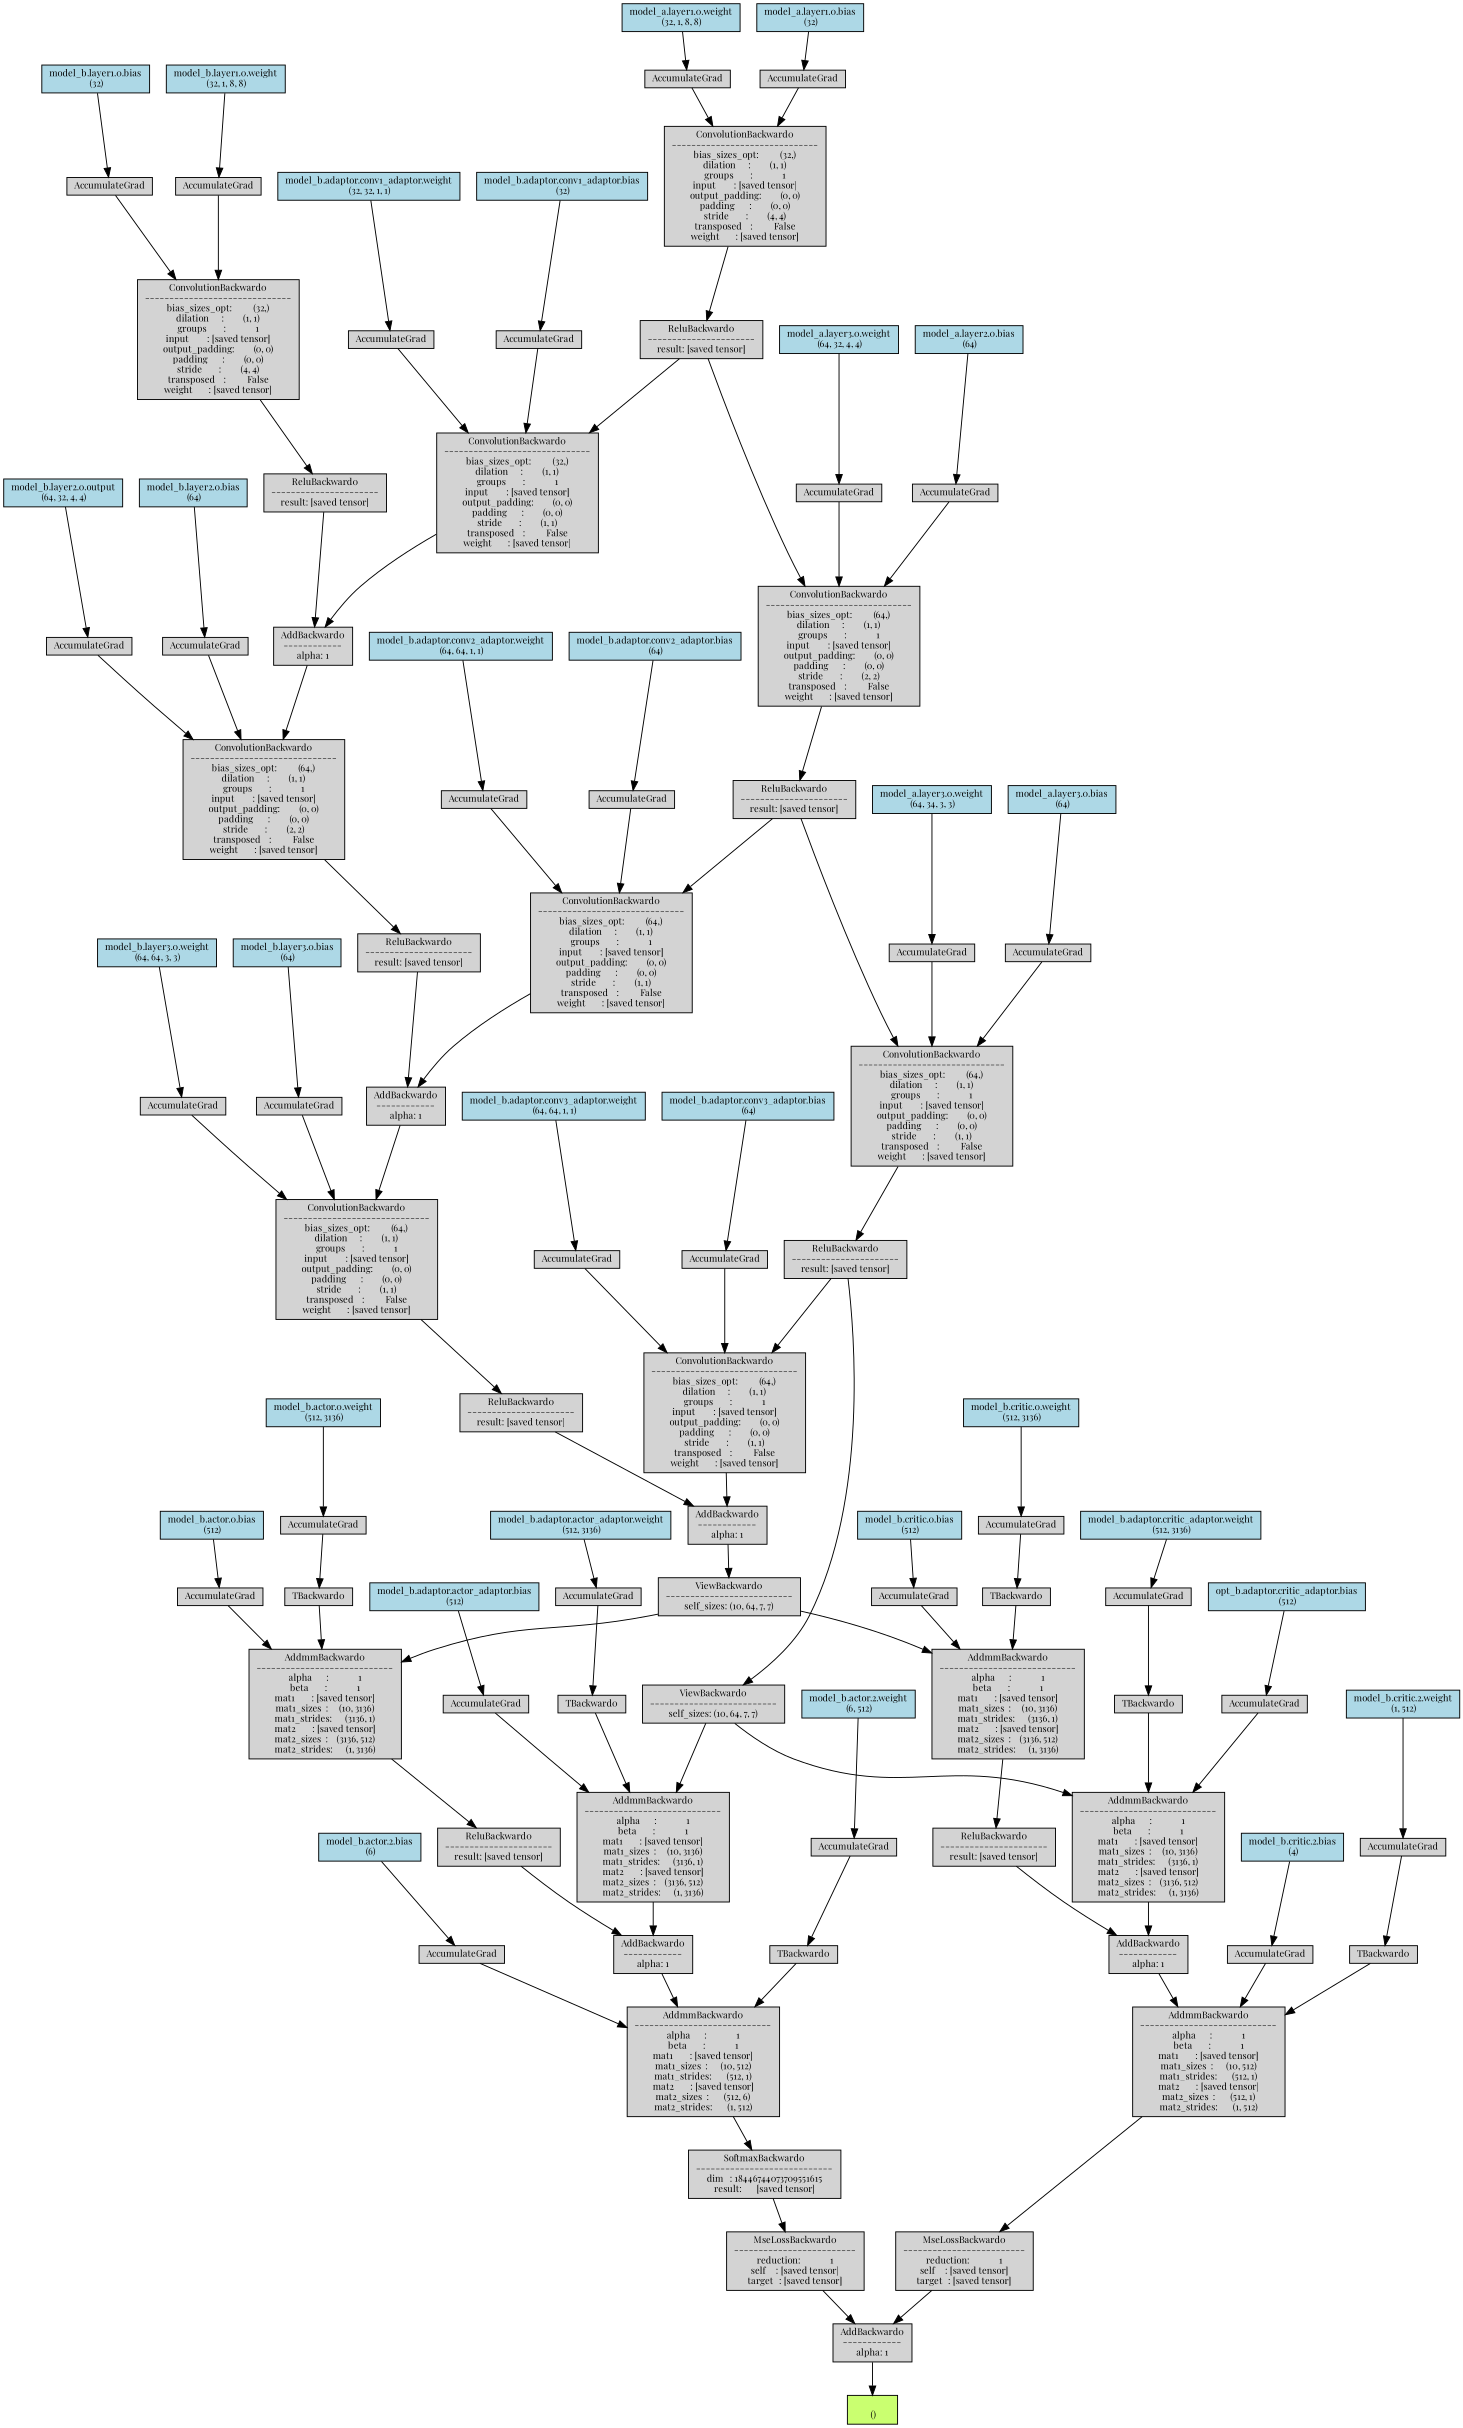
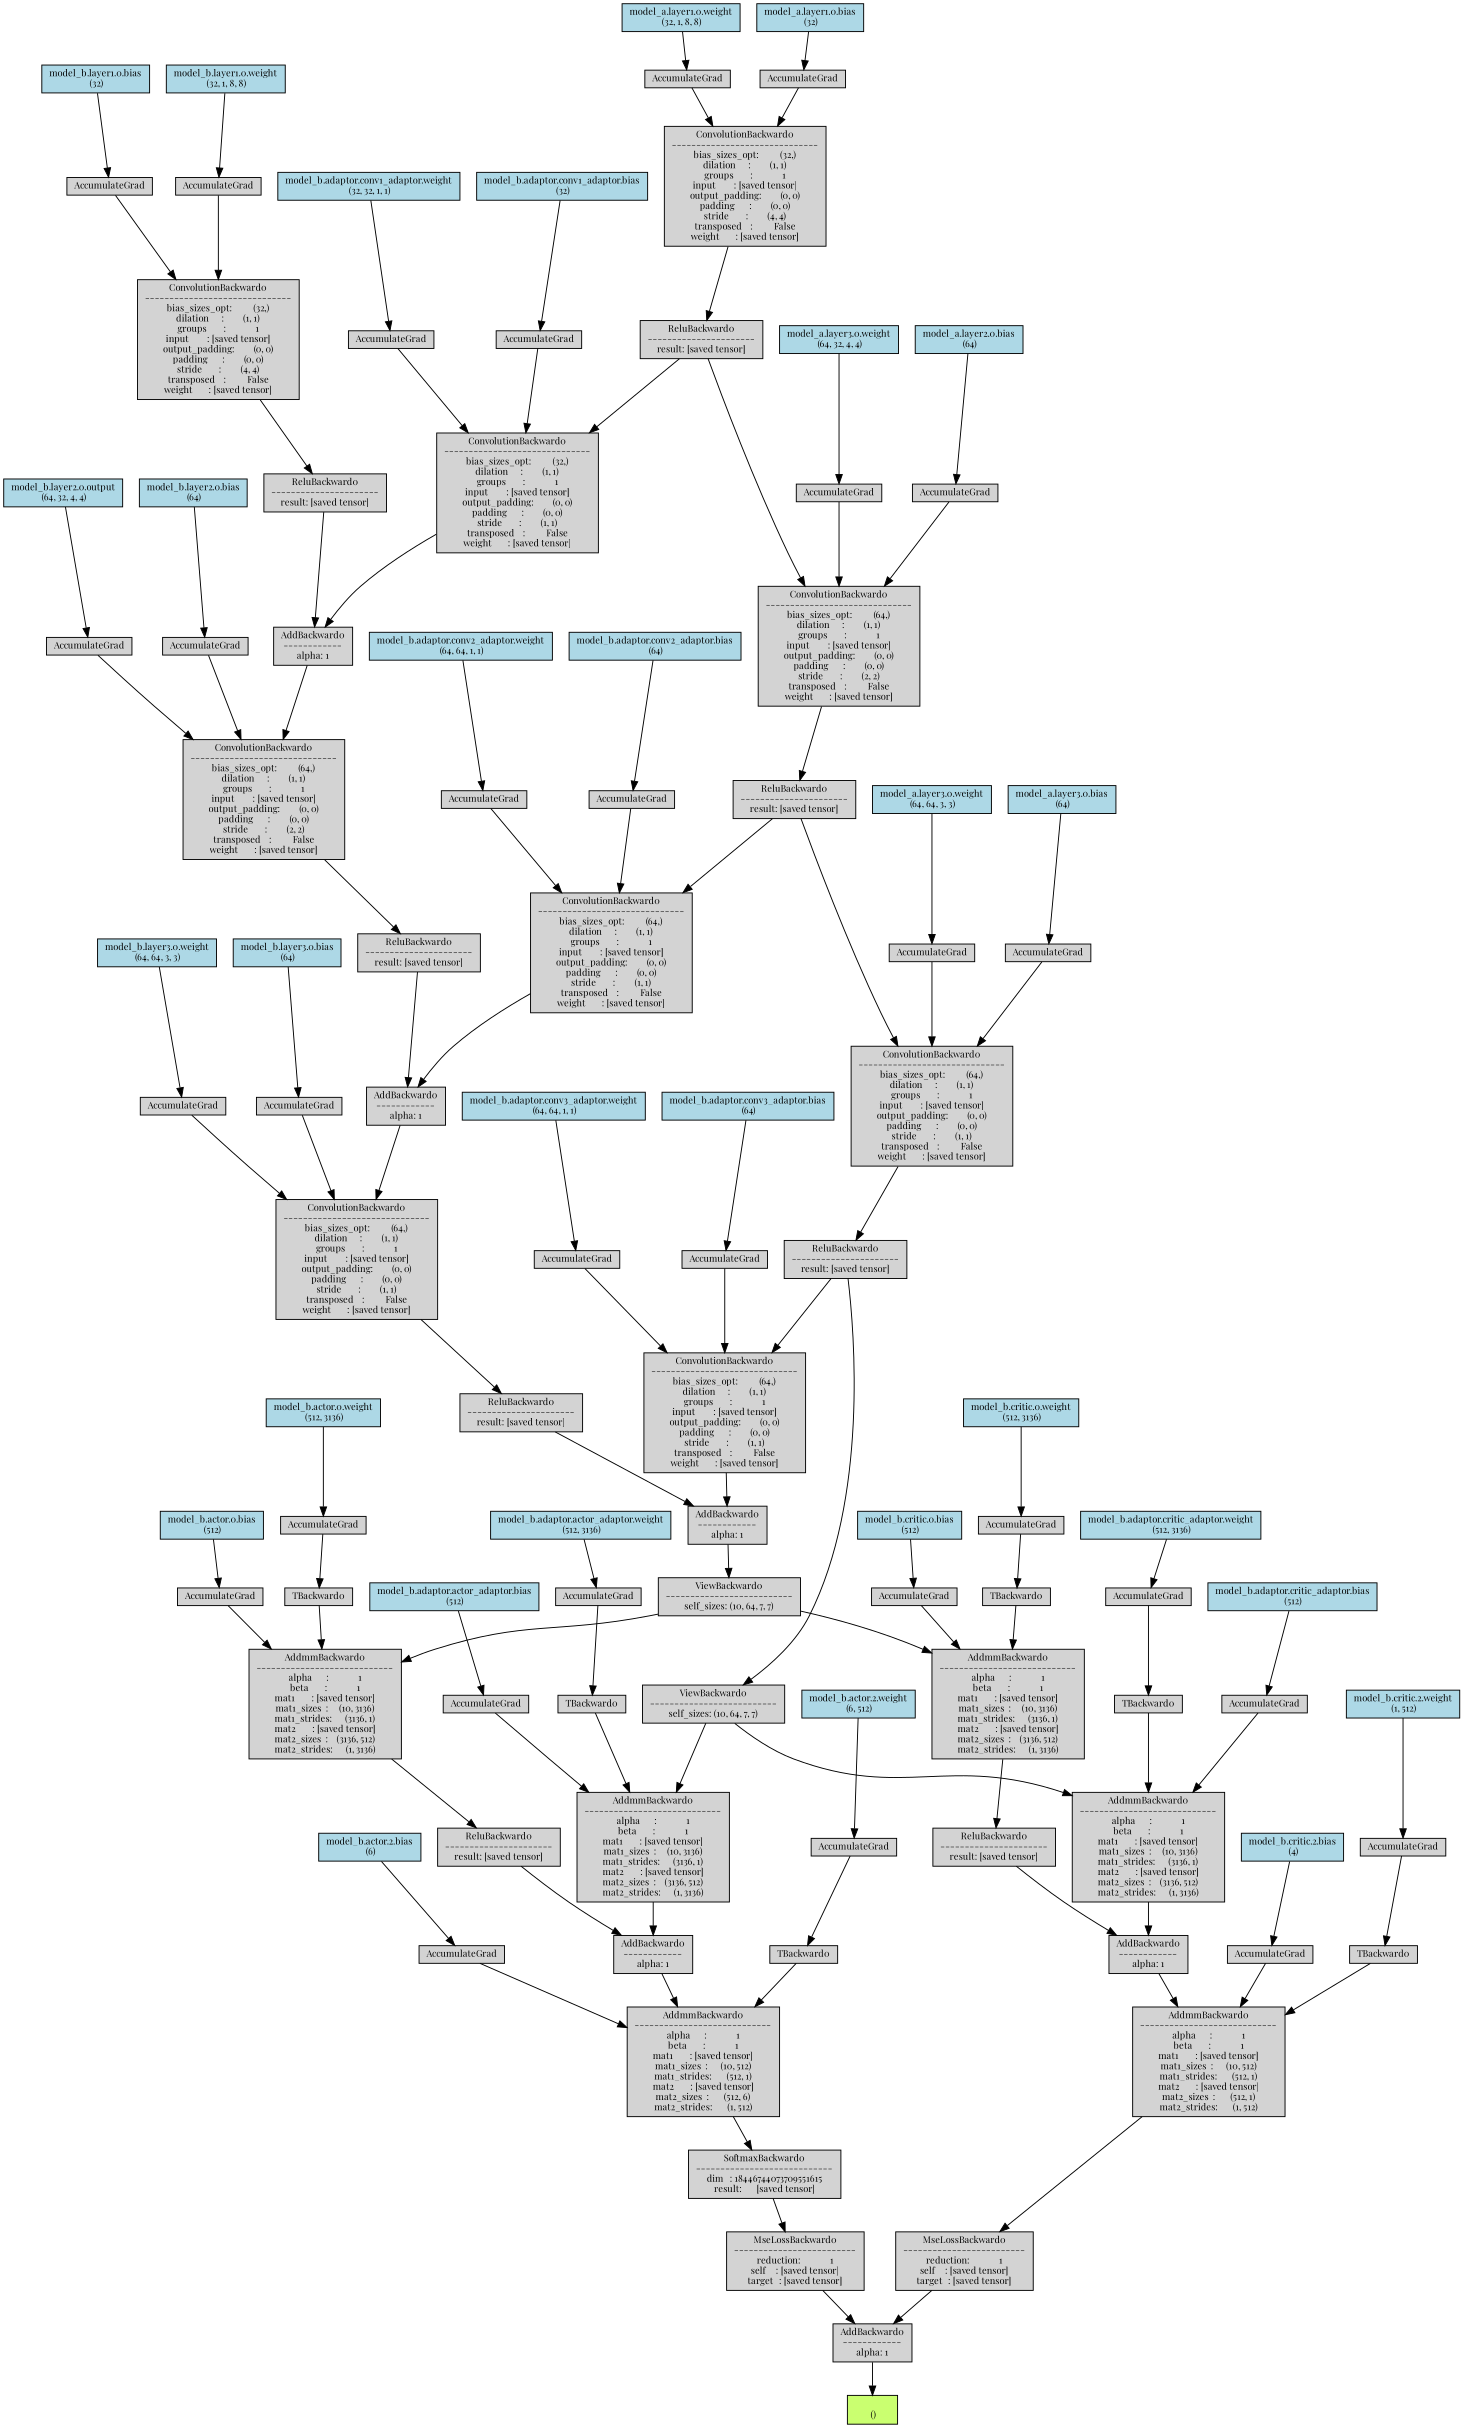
(932, 800) -> (932, 800)
(1287, 1597) -> (1292, 1597)
